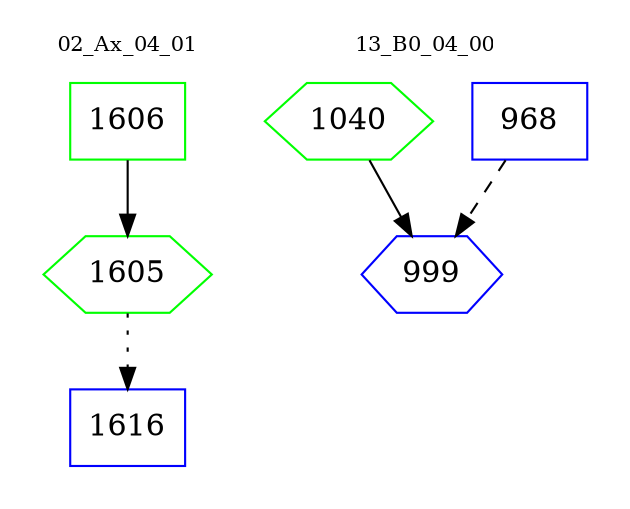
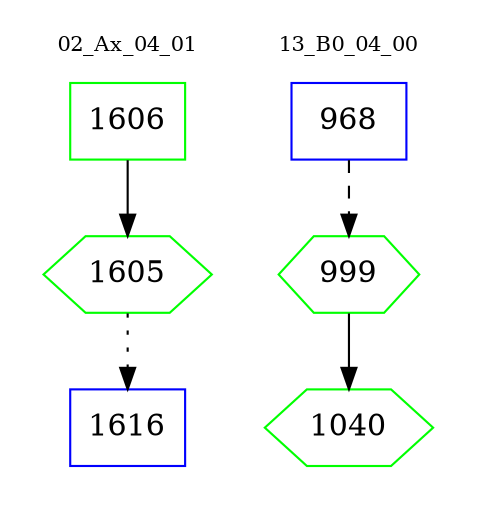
(385, 189) -> (349, 341)
(432, 274) -> (349, 274)
